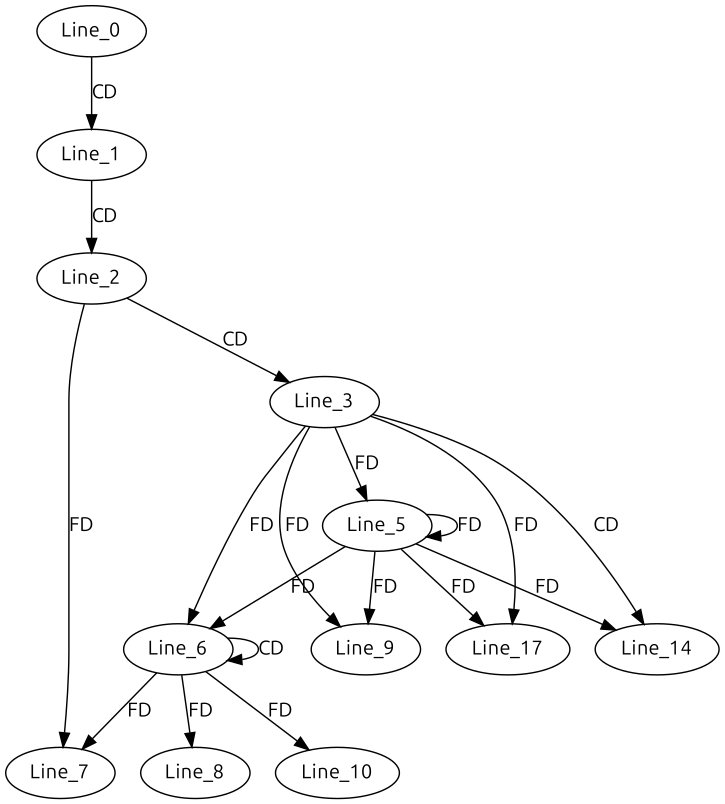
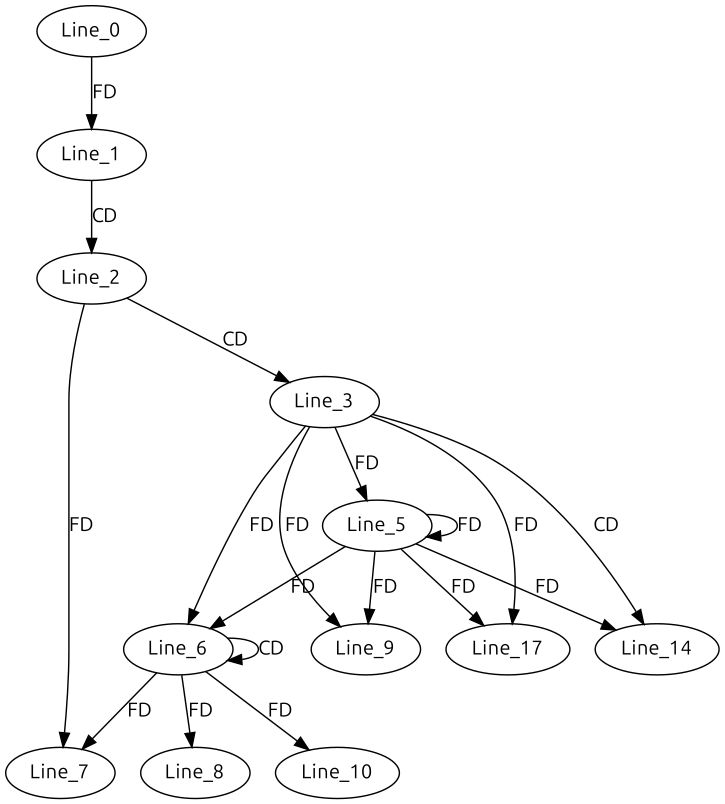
(105, 93) -> (105, 93)
